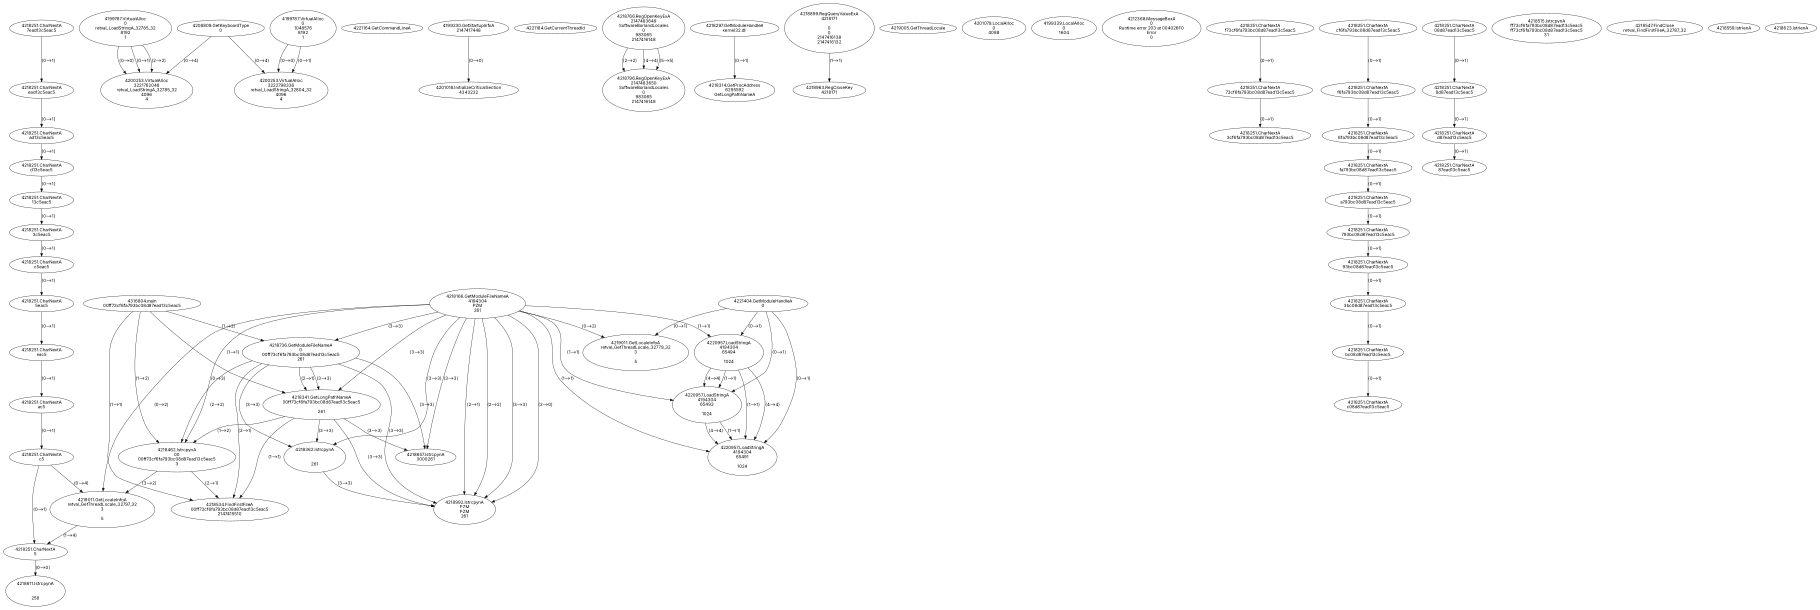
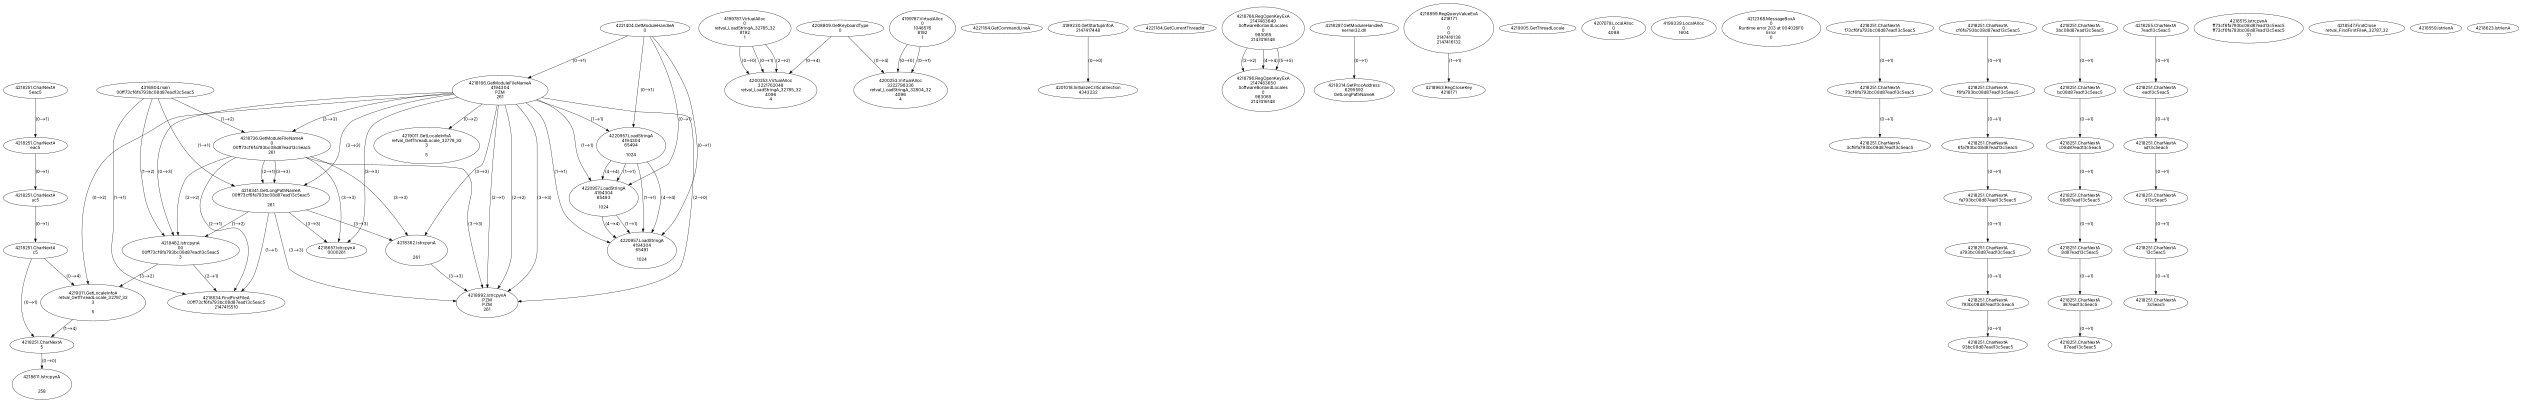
(42, 28) -> (2156, 28)
(994, 28) -> (1614, 28)
none -> (2080, 170)
(42, 265) -> none
(1368, 283) -> none
(691, 317) -> (579, 56)
